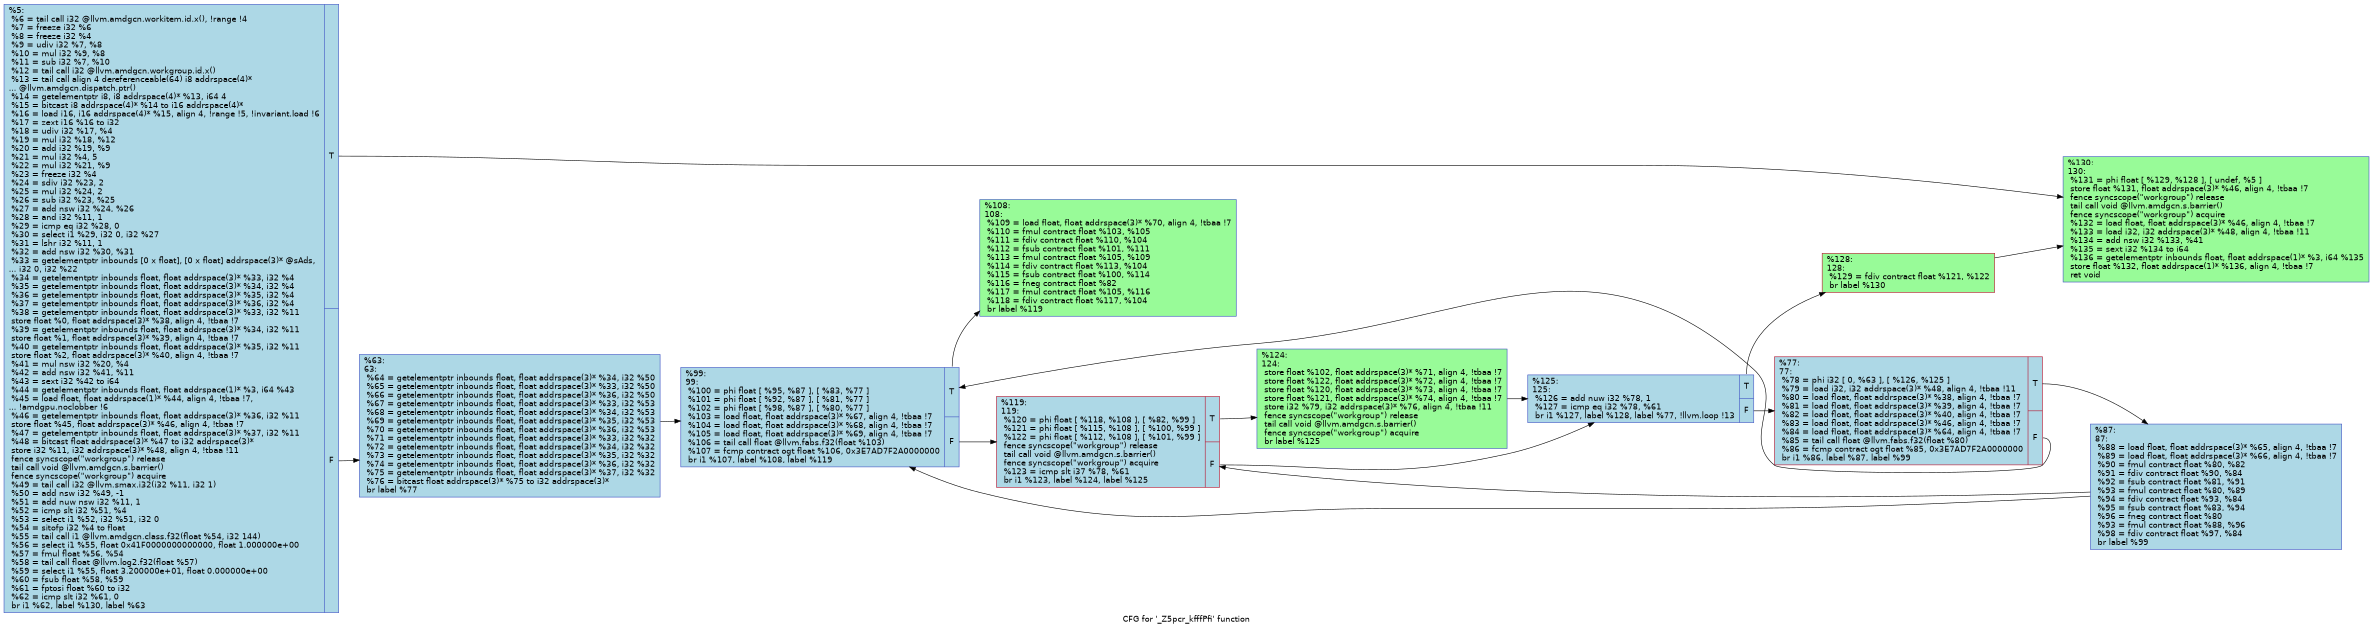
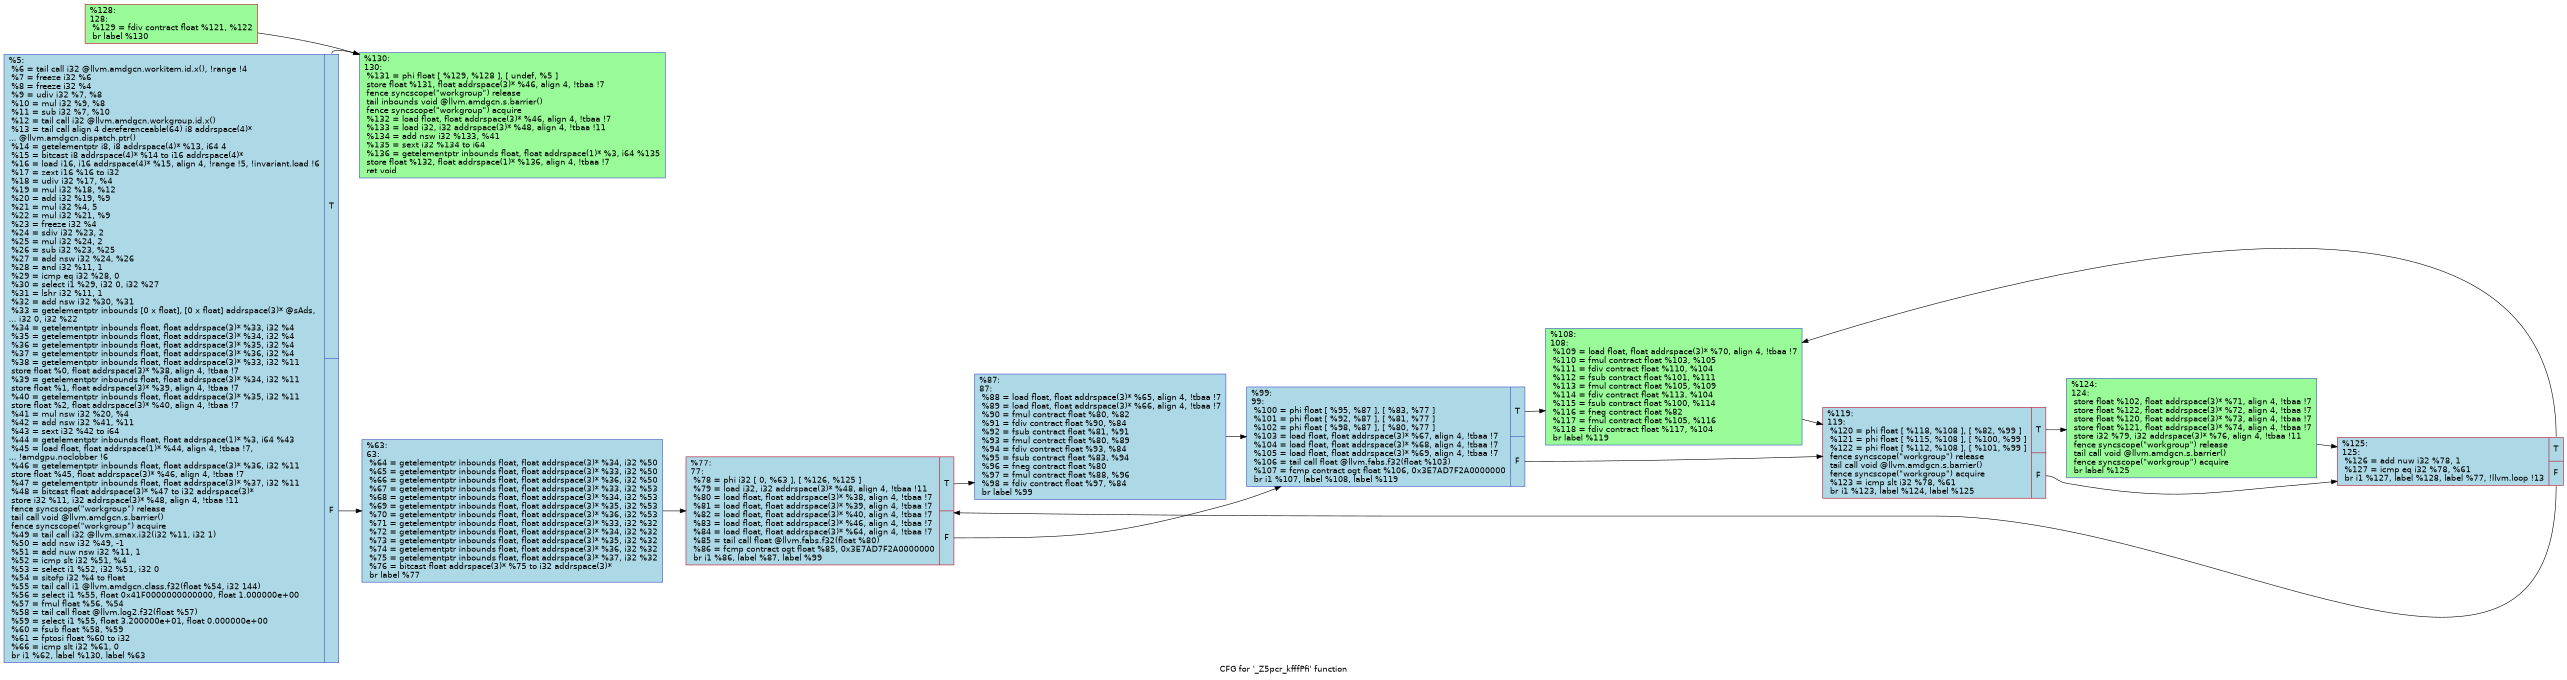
(2145, 206) -> (453, 102)
(1771, 324) -> (2228, 252)
(1641, 399) -> (2450, 461)
(668, 421) -> (671, 511)
(1065, 472) -> (1892, 483)
(1657, 495) -> (1810, 421)
(2170, 525) -> (1055, 475)
(64, 597) -> (64, 647)
